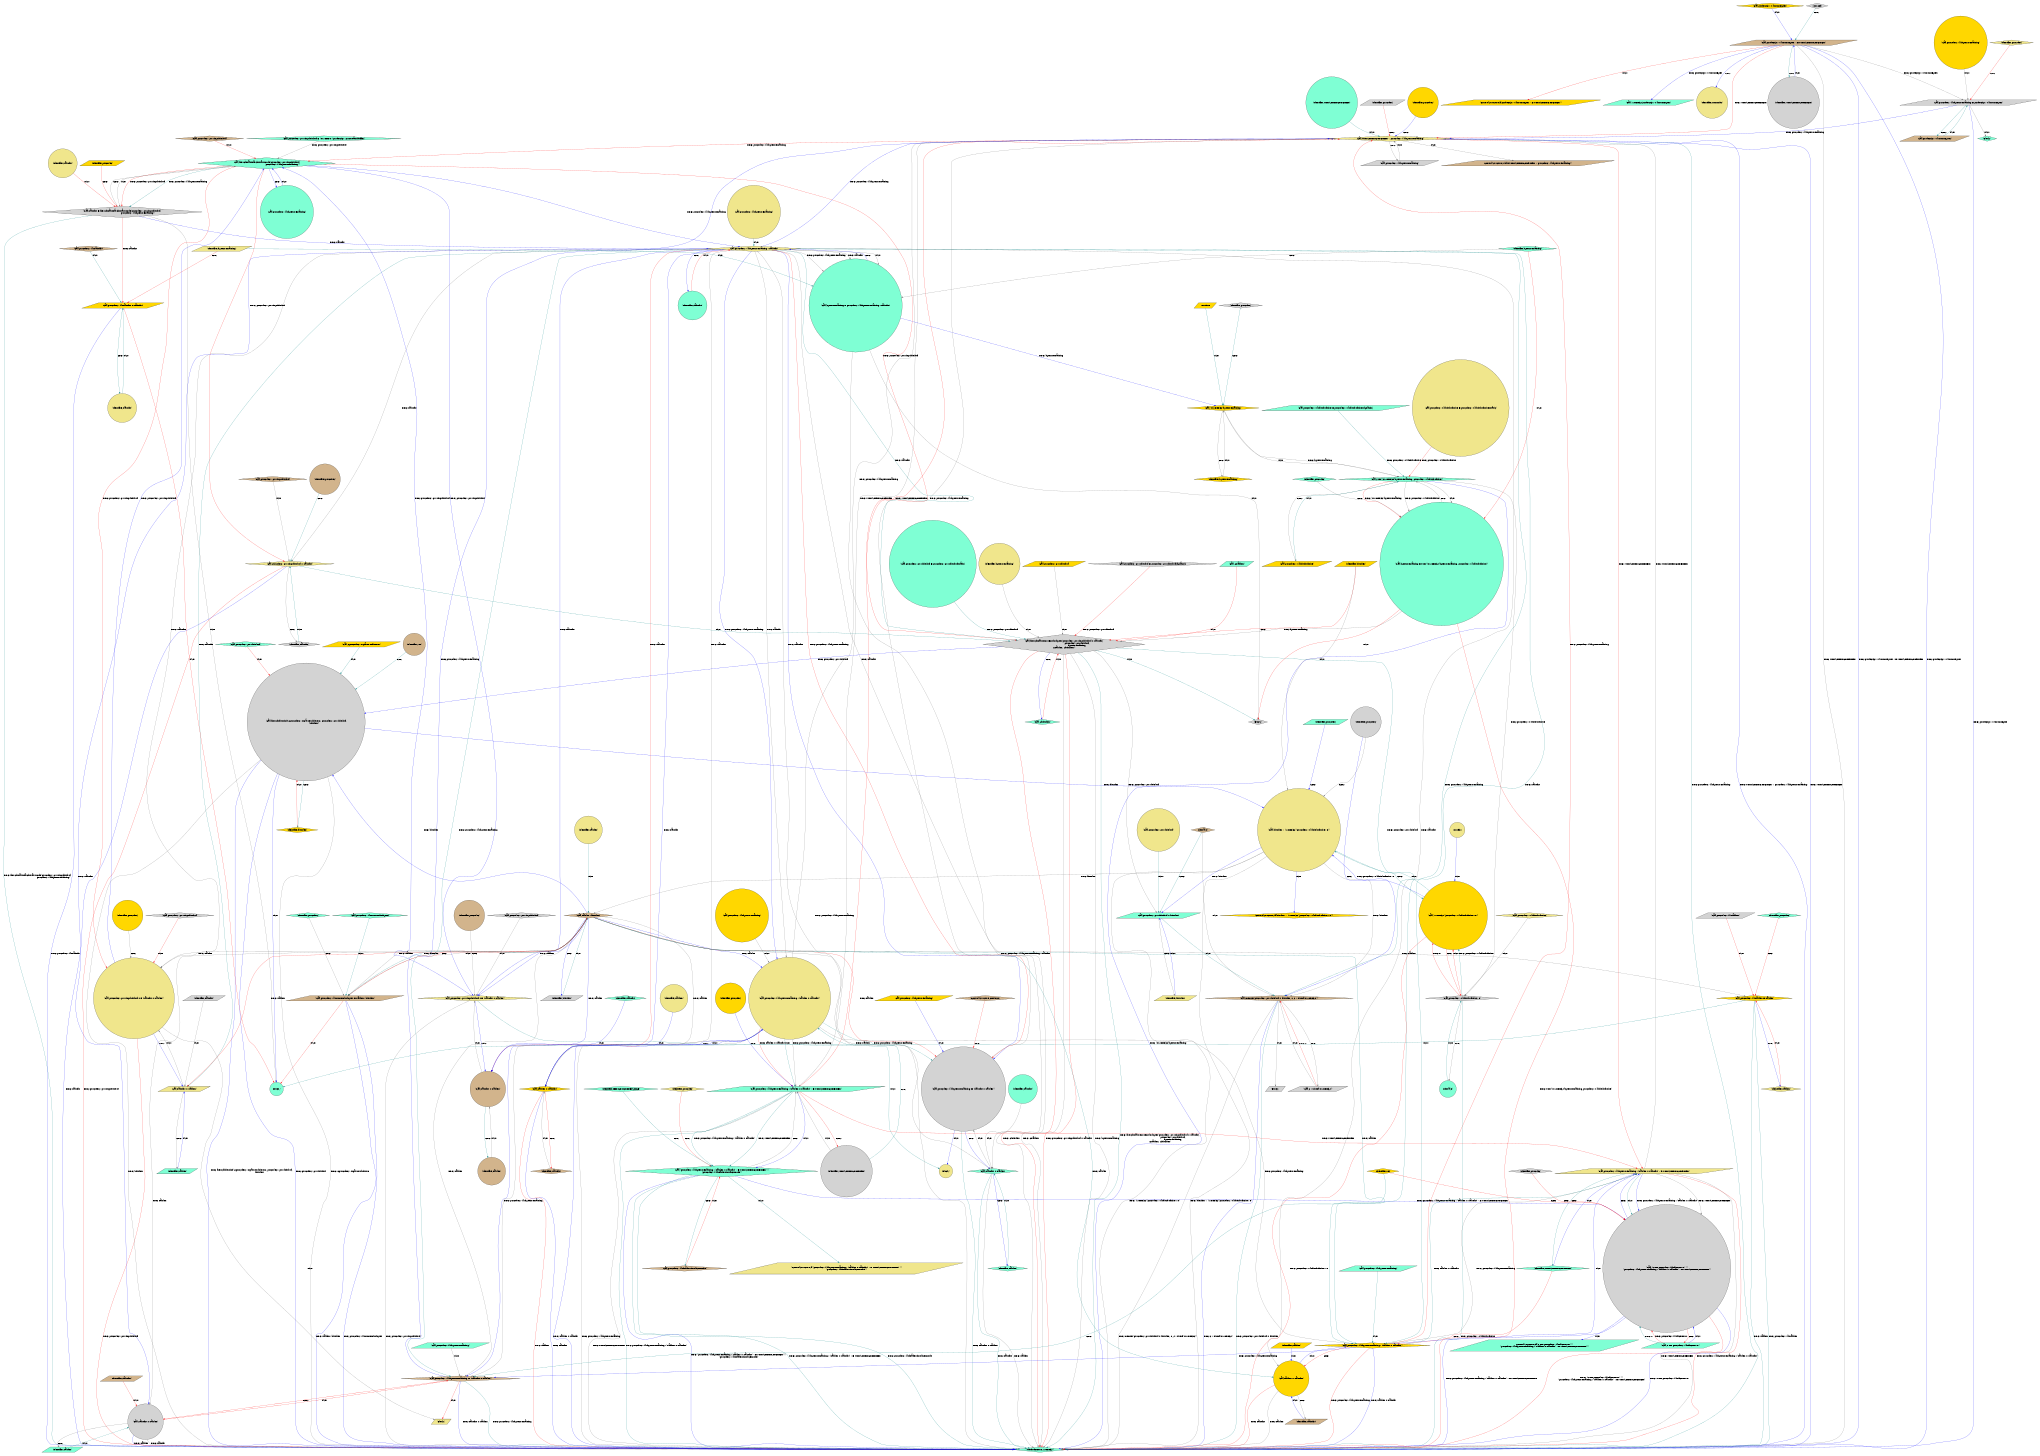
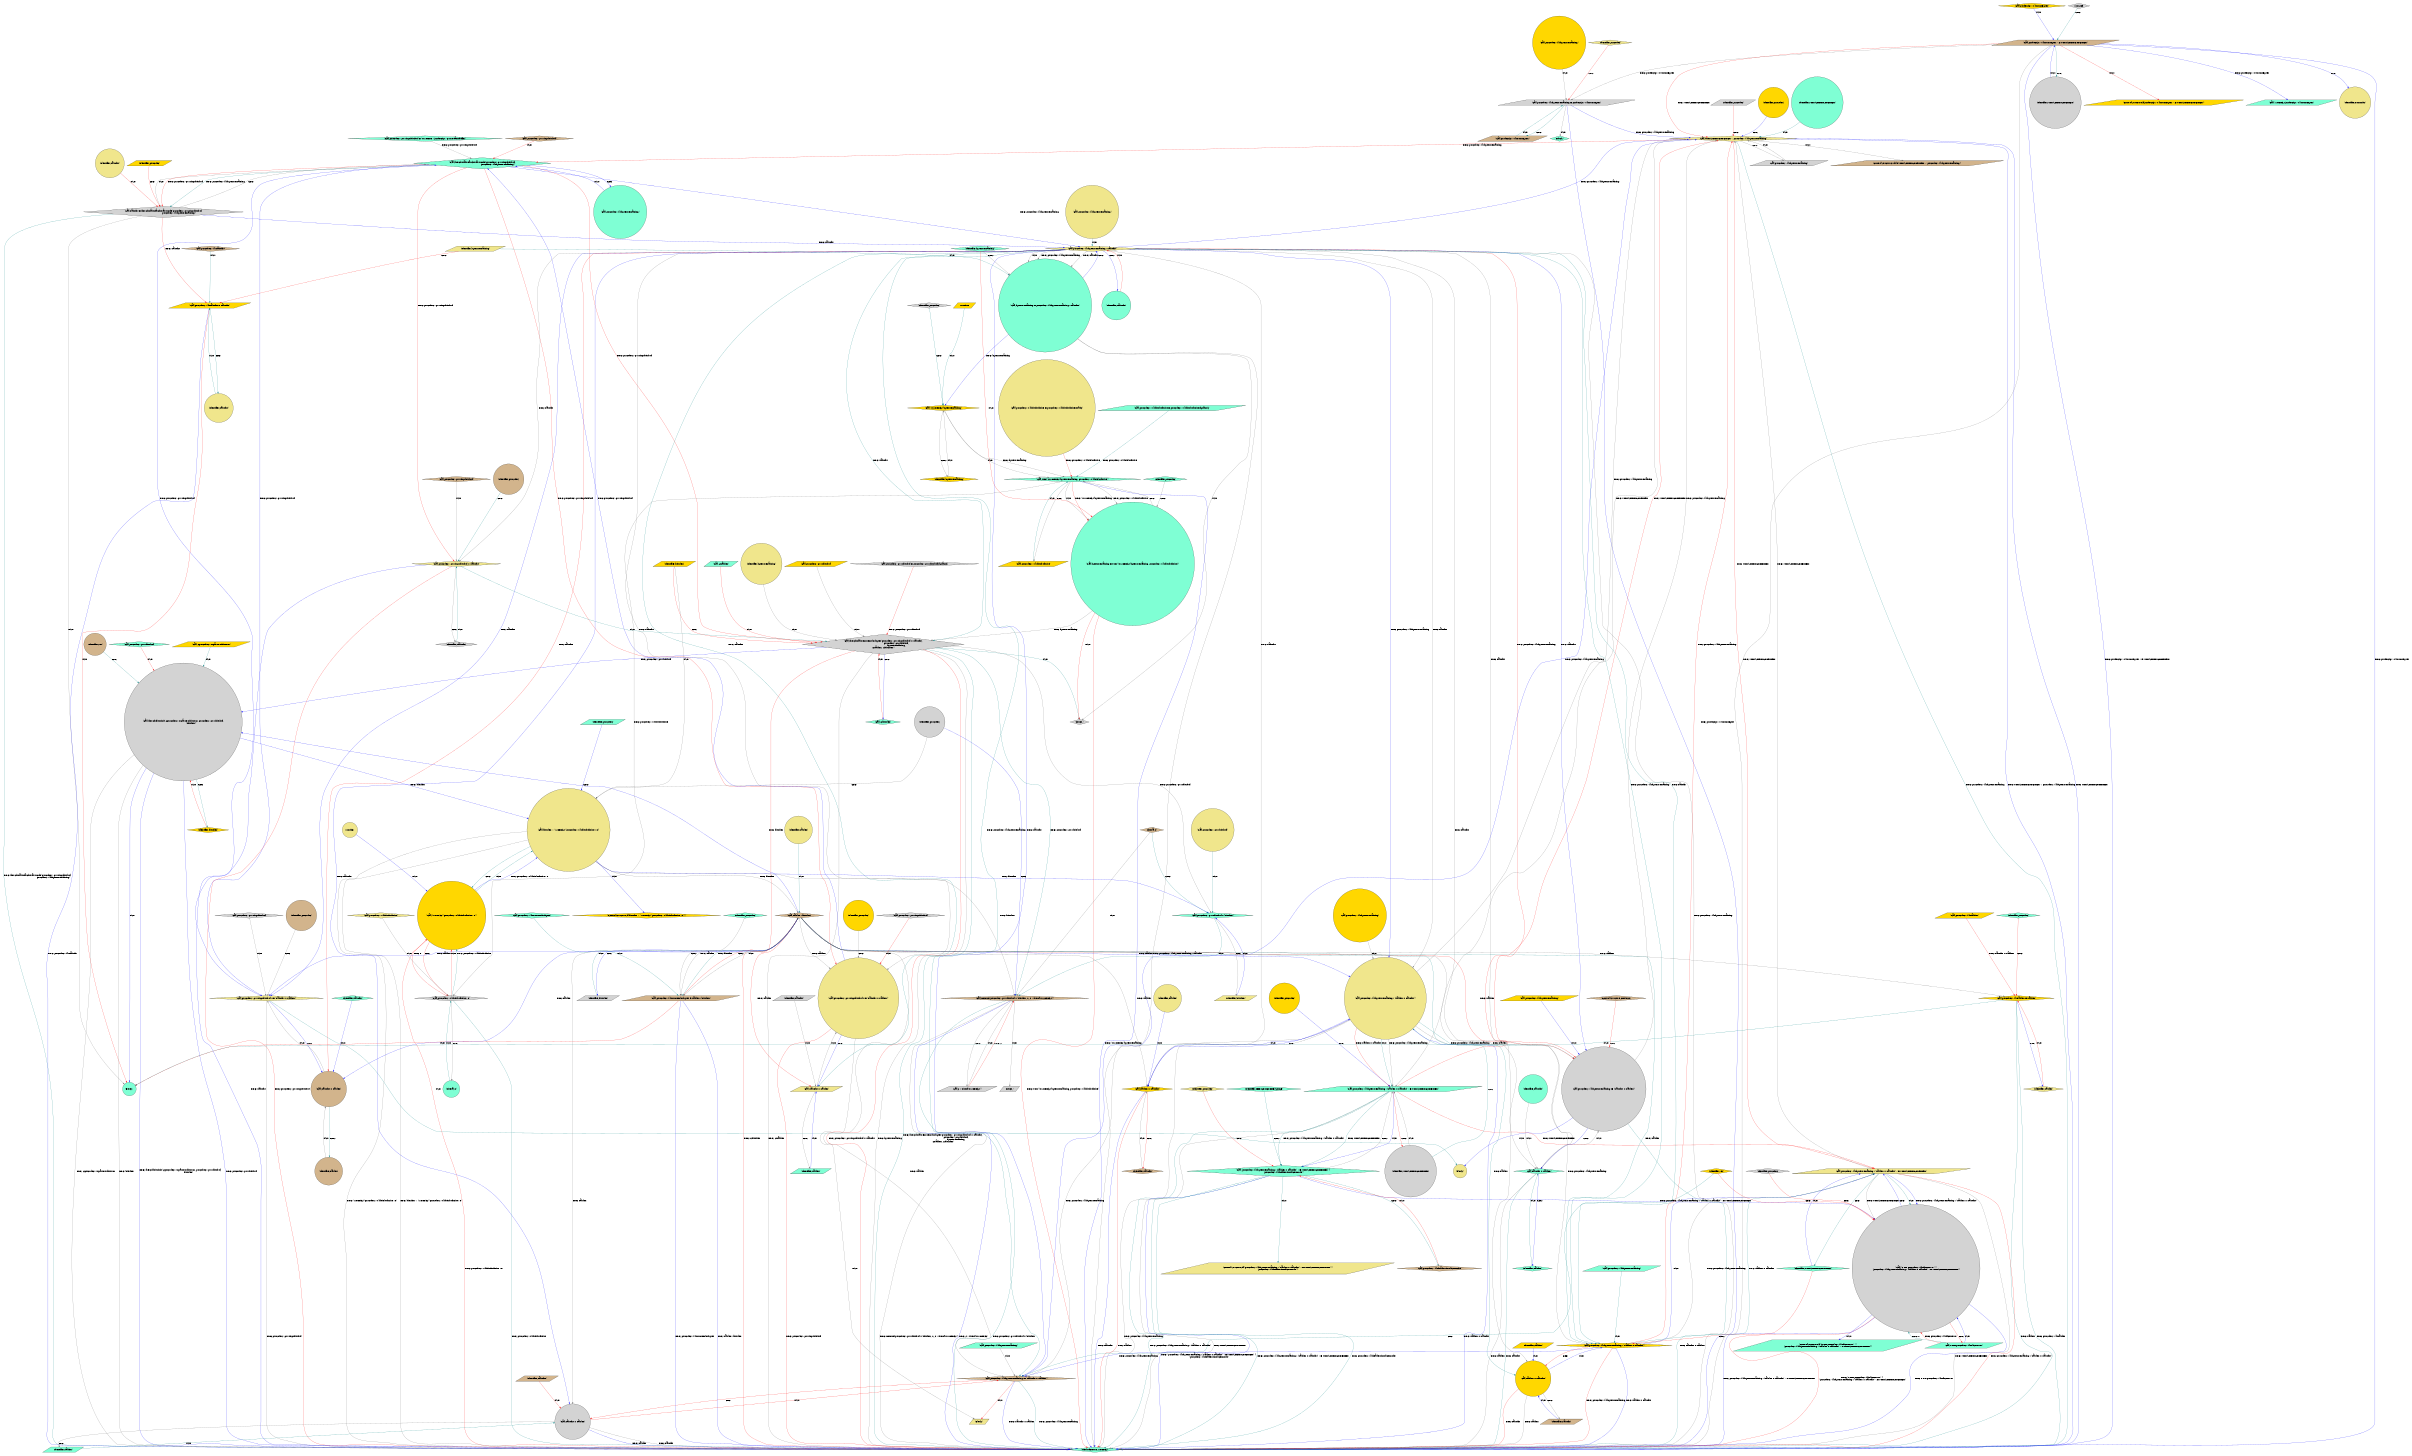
(933, 564) -> none
(1158, 915) -> (1213, 915)
(1725, 915) -> (1965, 915)
(1742, 953) -> (2001, 953)
